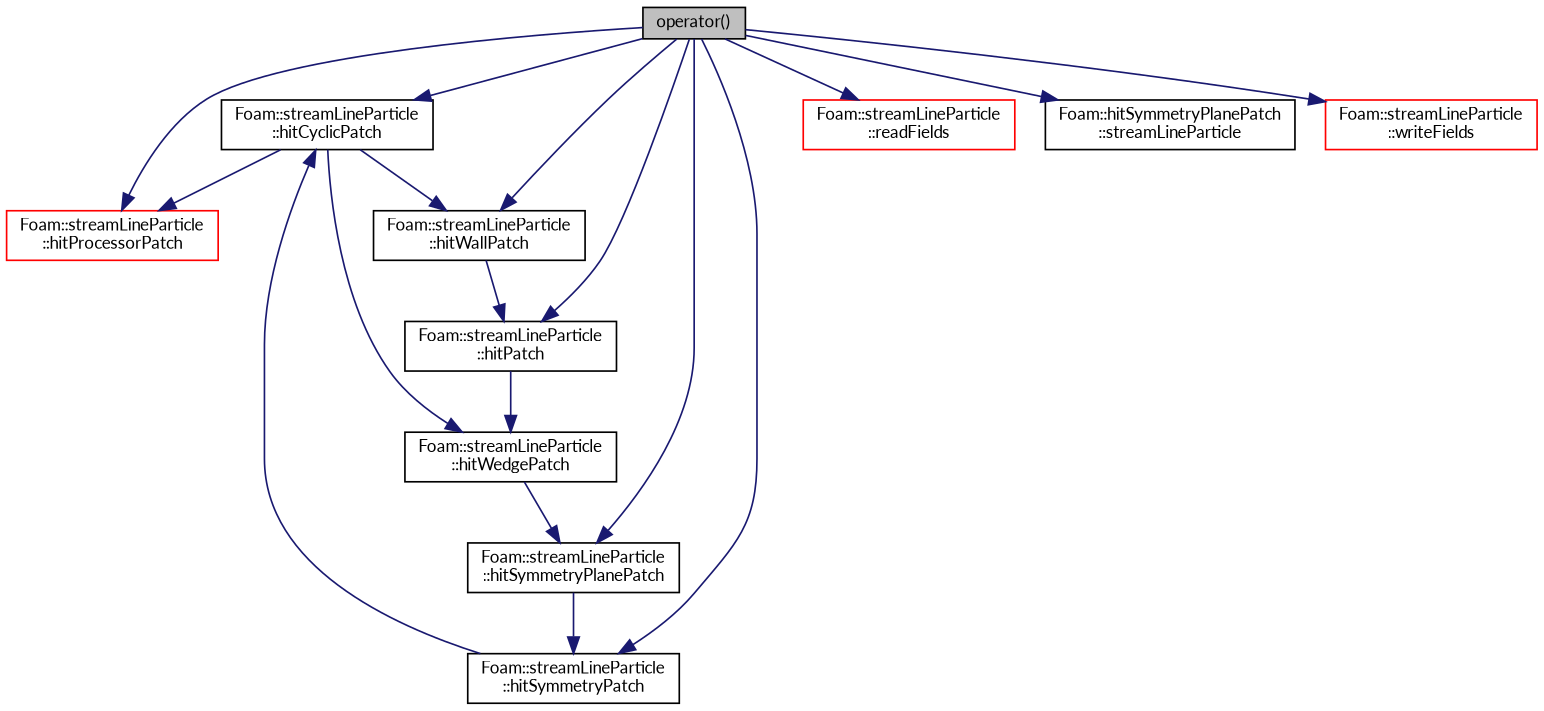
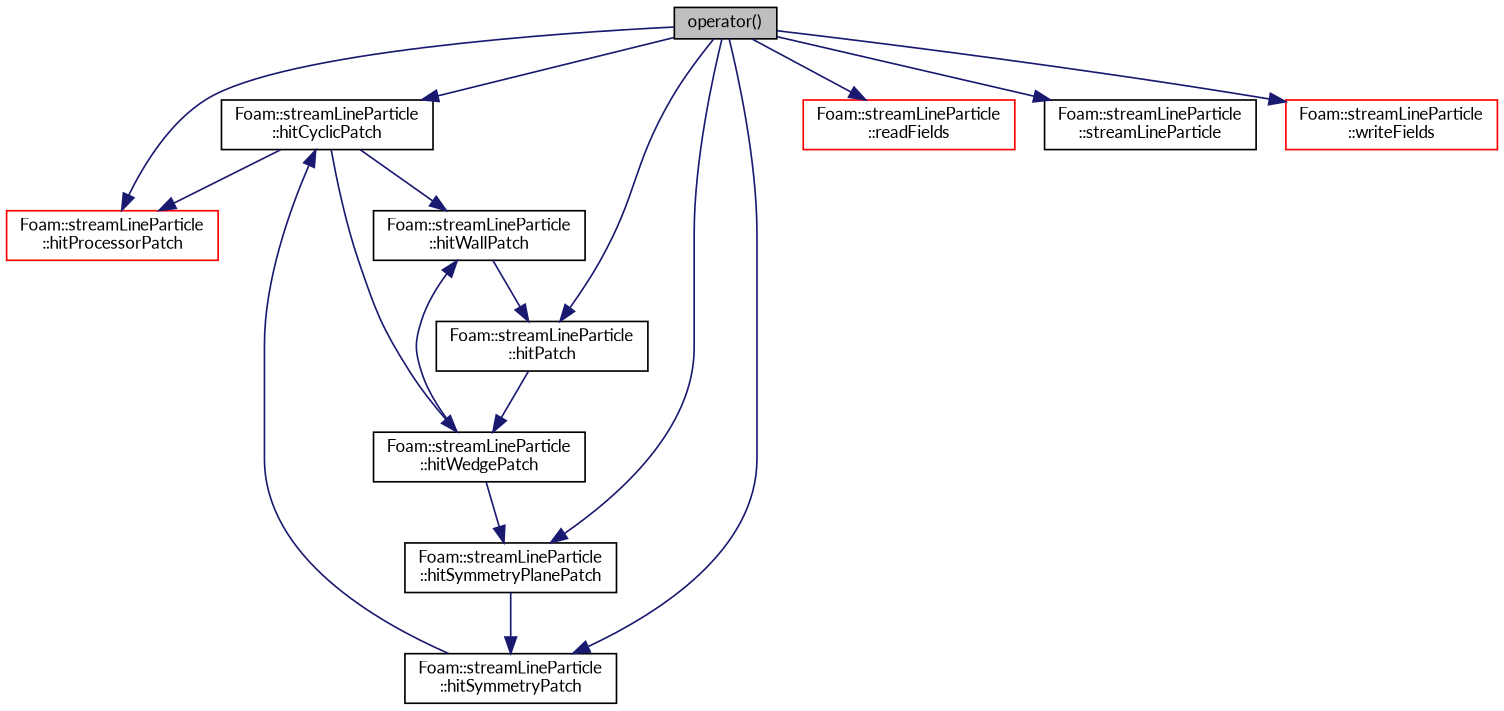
(591, 115) -> (417, 355)
(1170, 125) -> (1150, 125)
